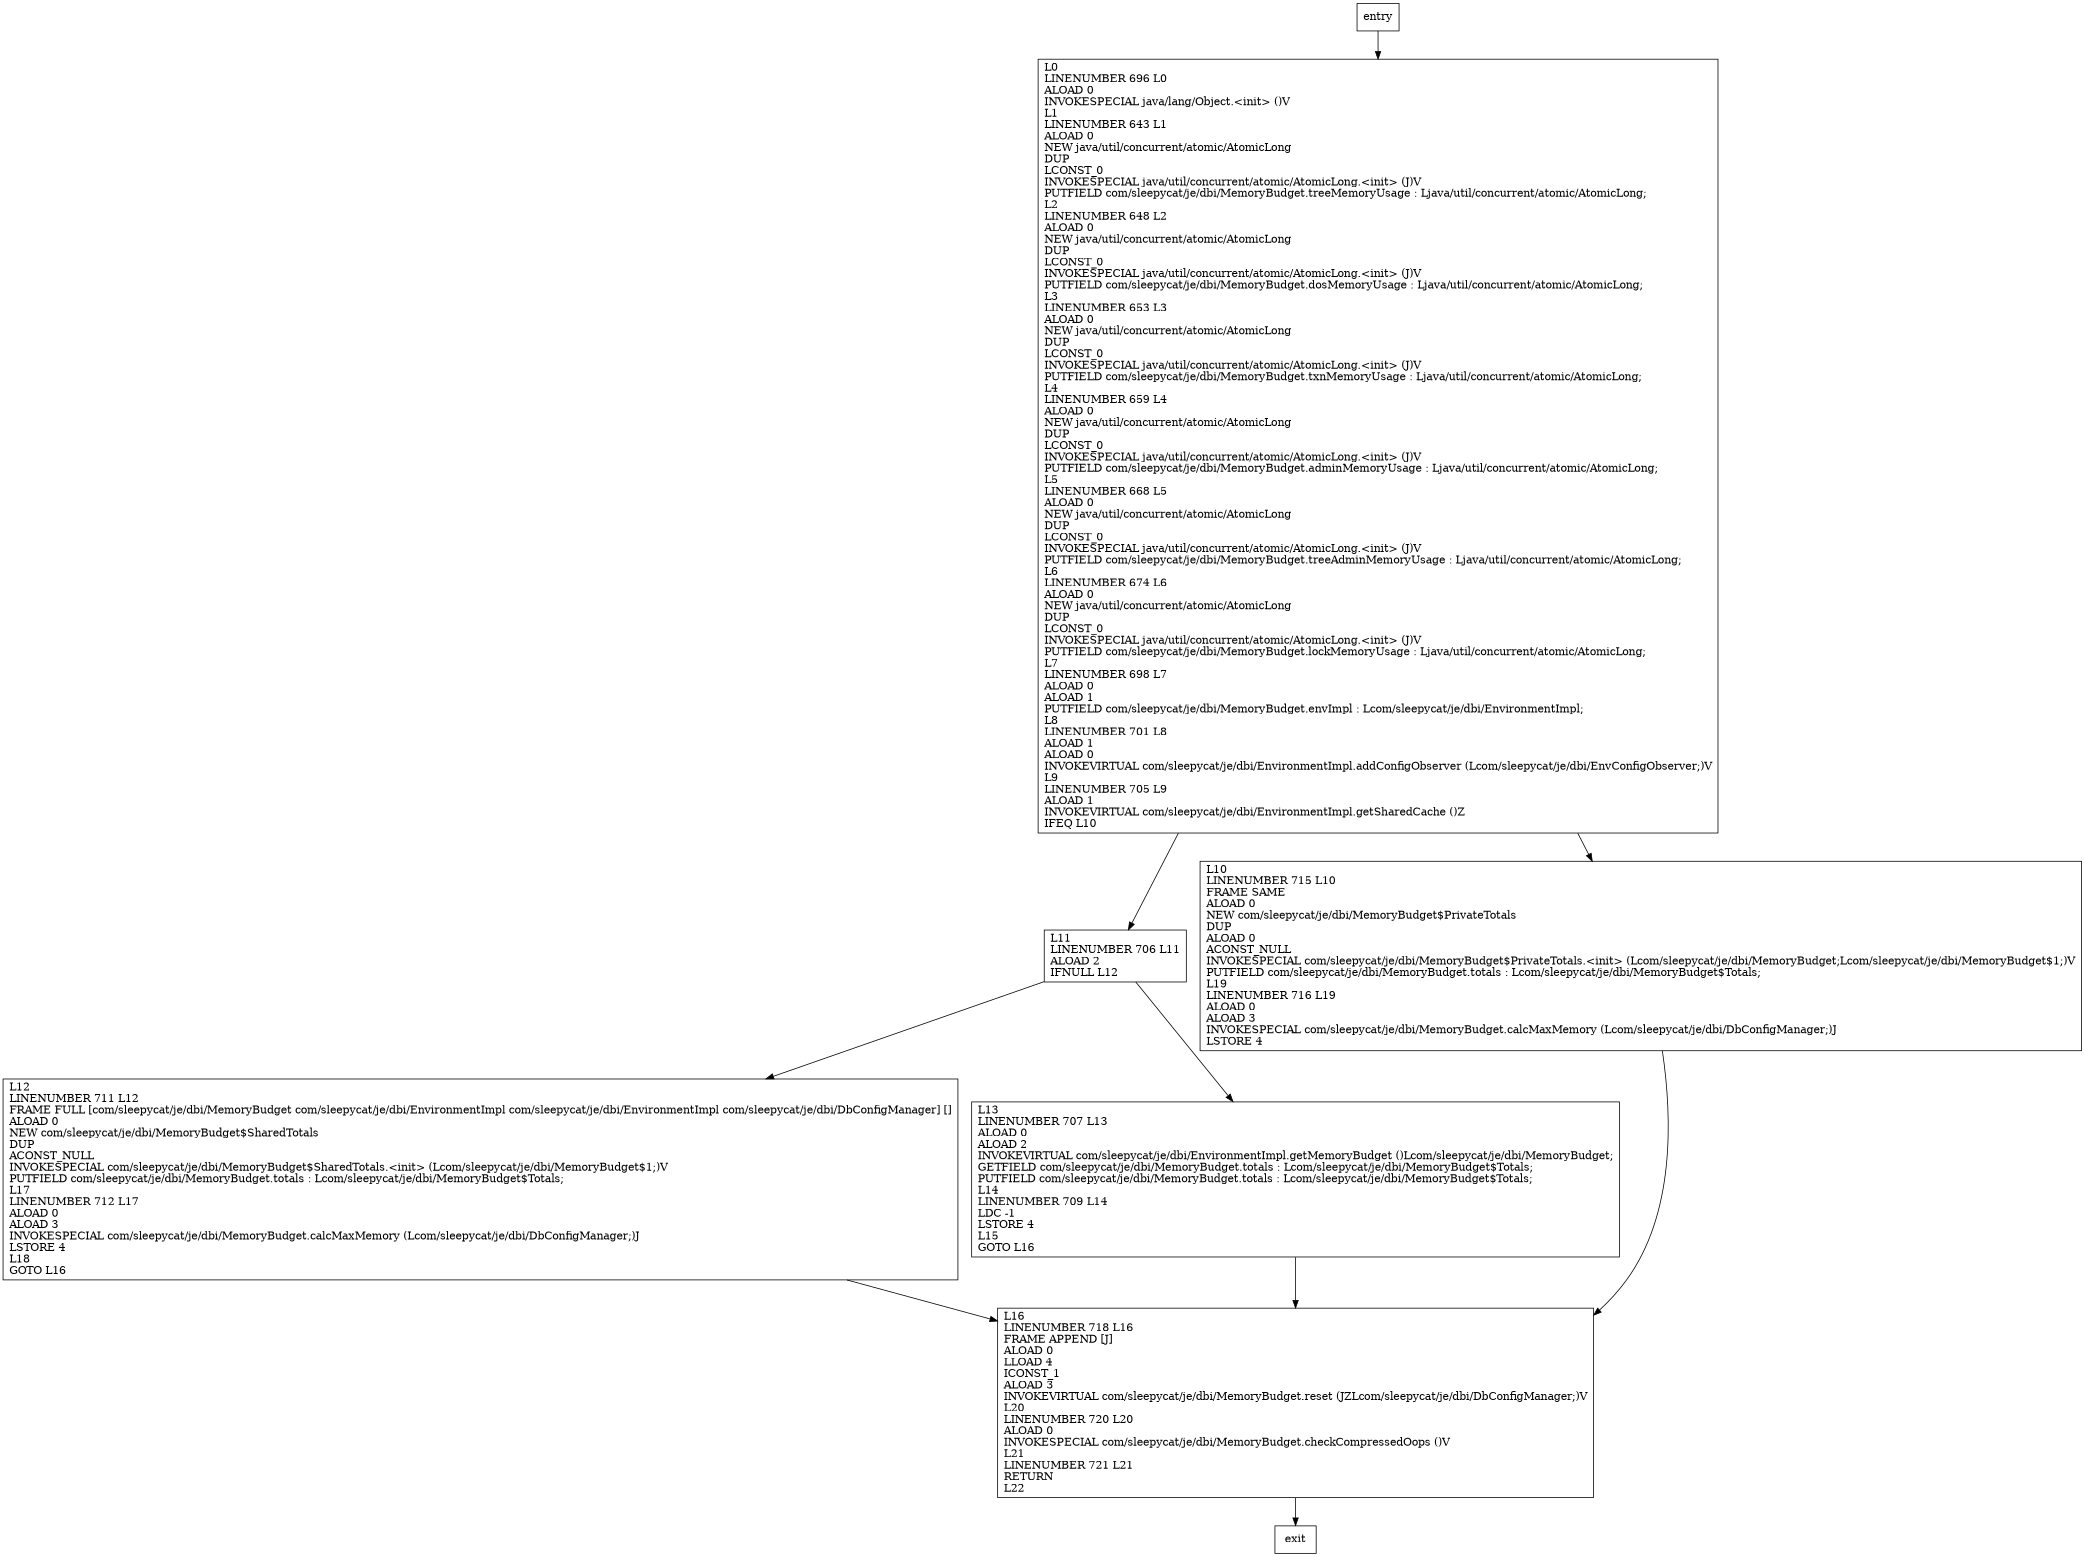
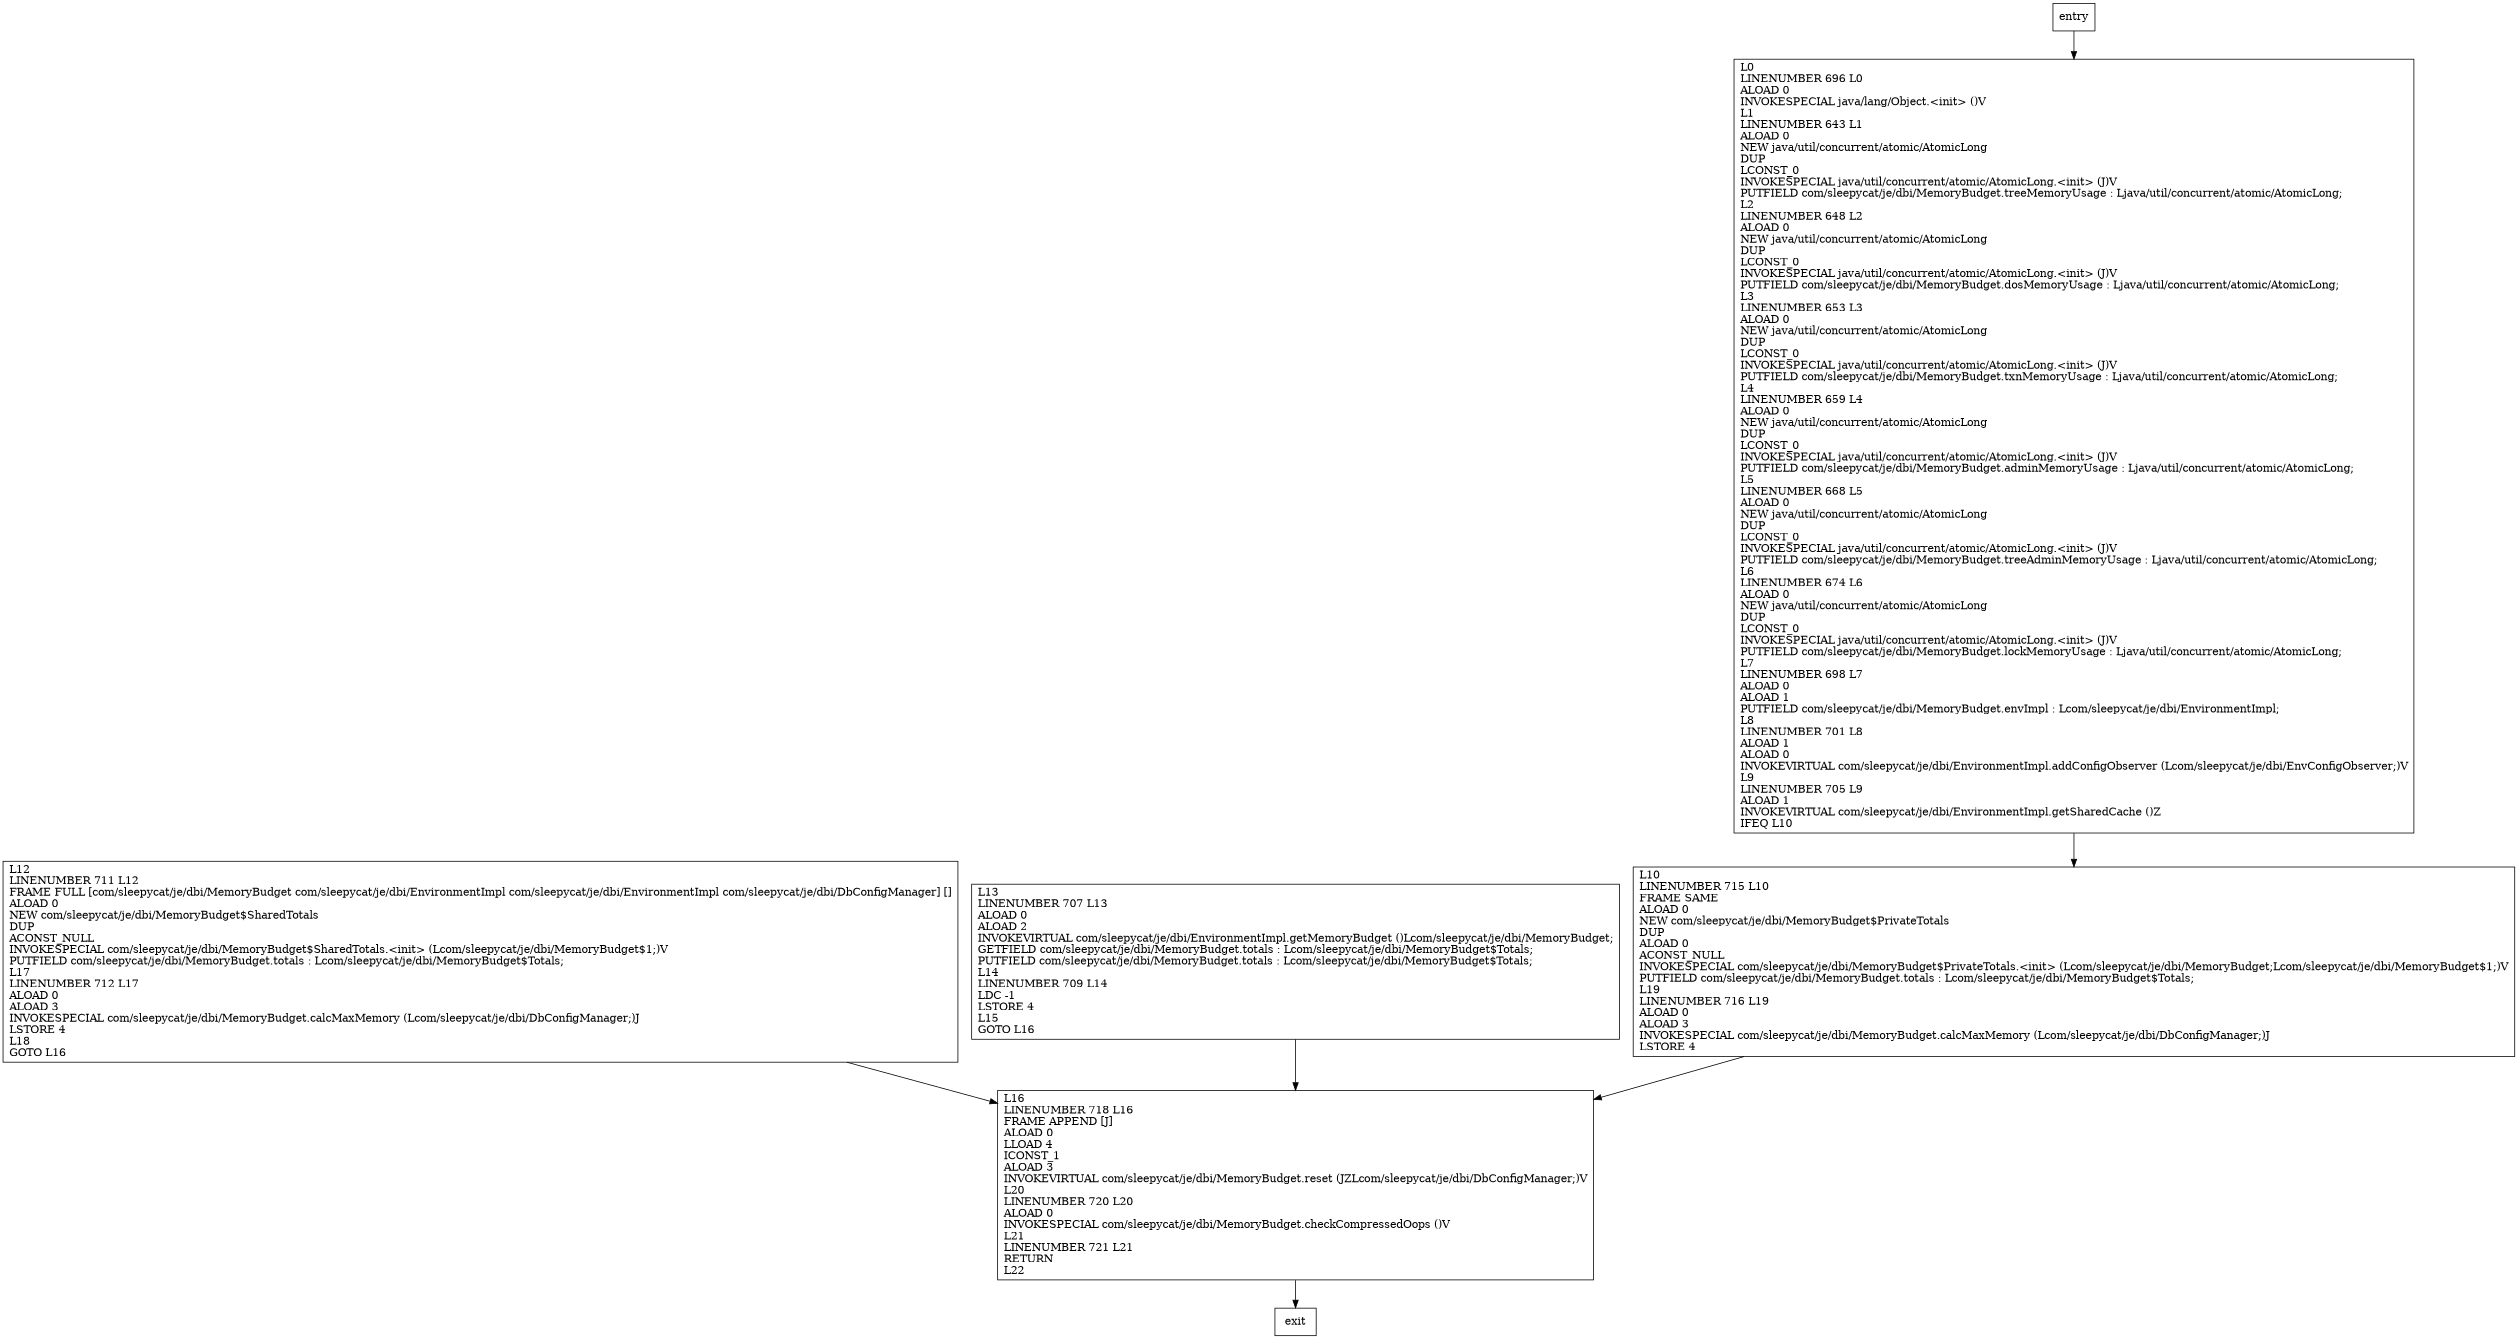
(1115, 956) -> none
